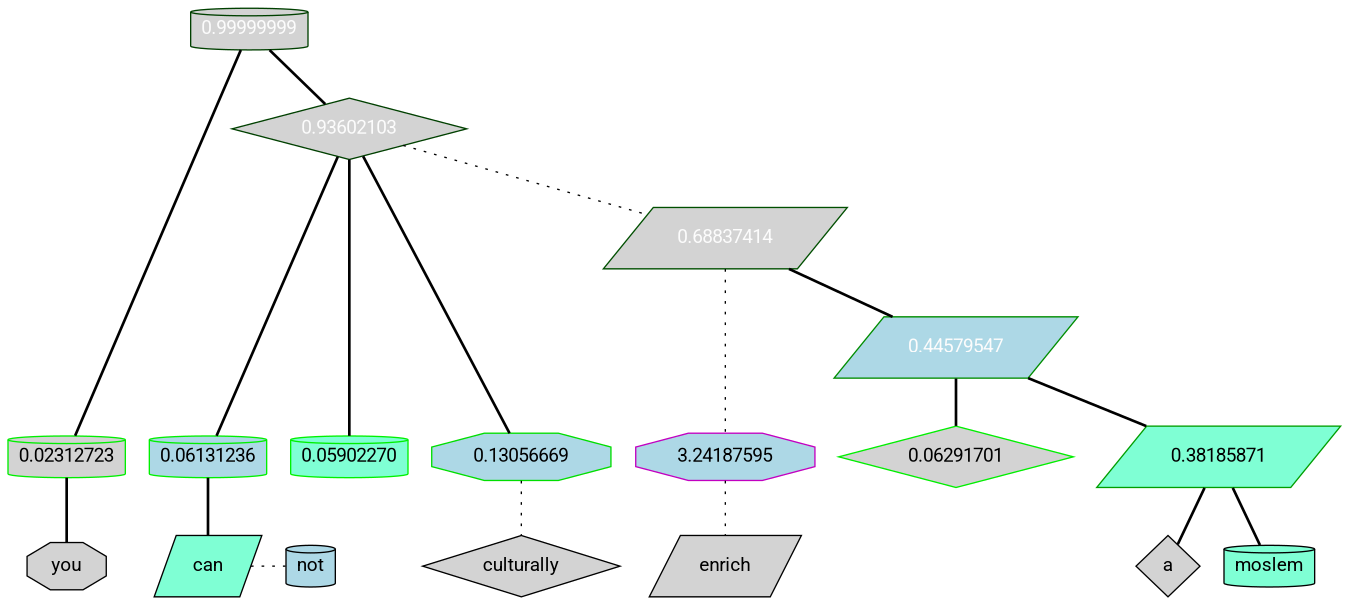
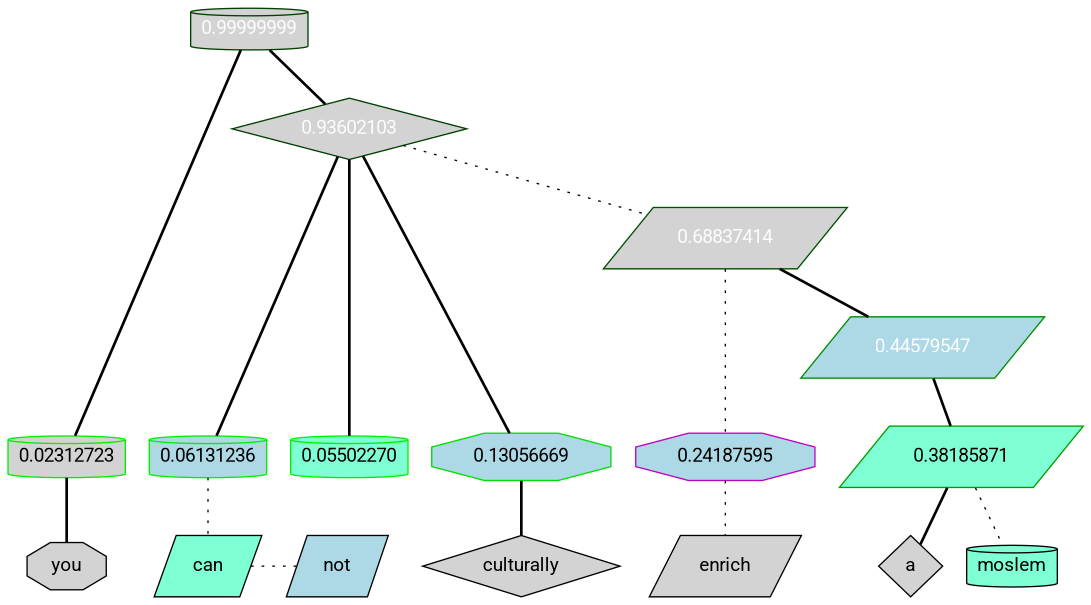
(349, 457) -> (349, 457)
(725, 457) -> (725, 457)
(956, 457) -> none
(208, 507) -> (208, 507)
(521, 508) -> (521, 508)
(1246, 516) -> (989, 516)
(311, 566) -> (337, 566)
